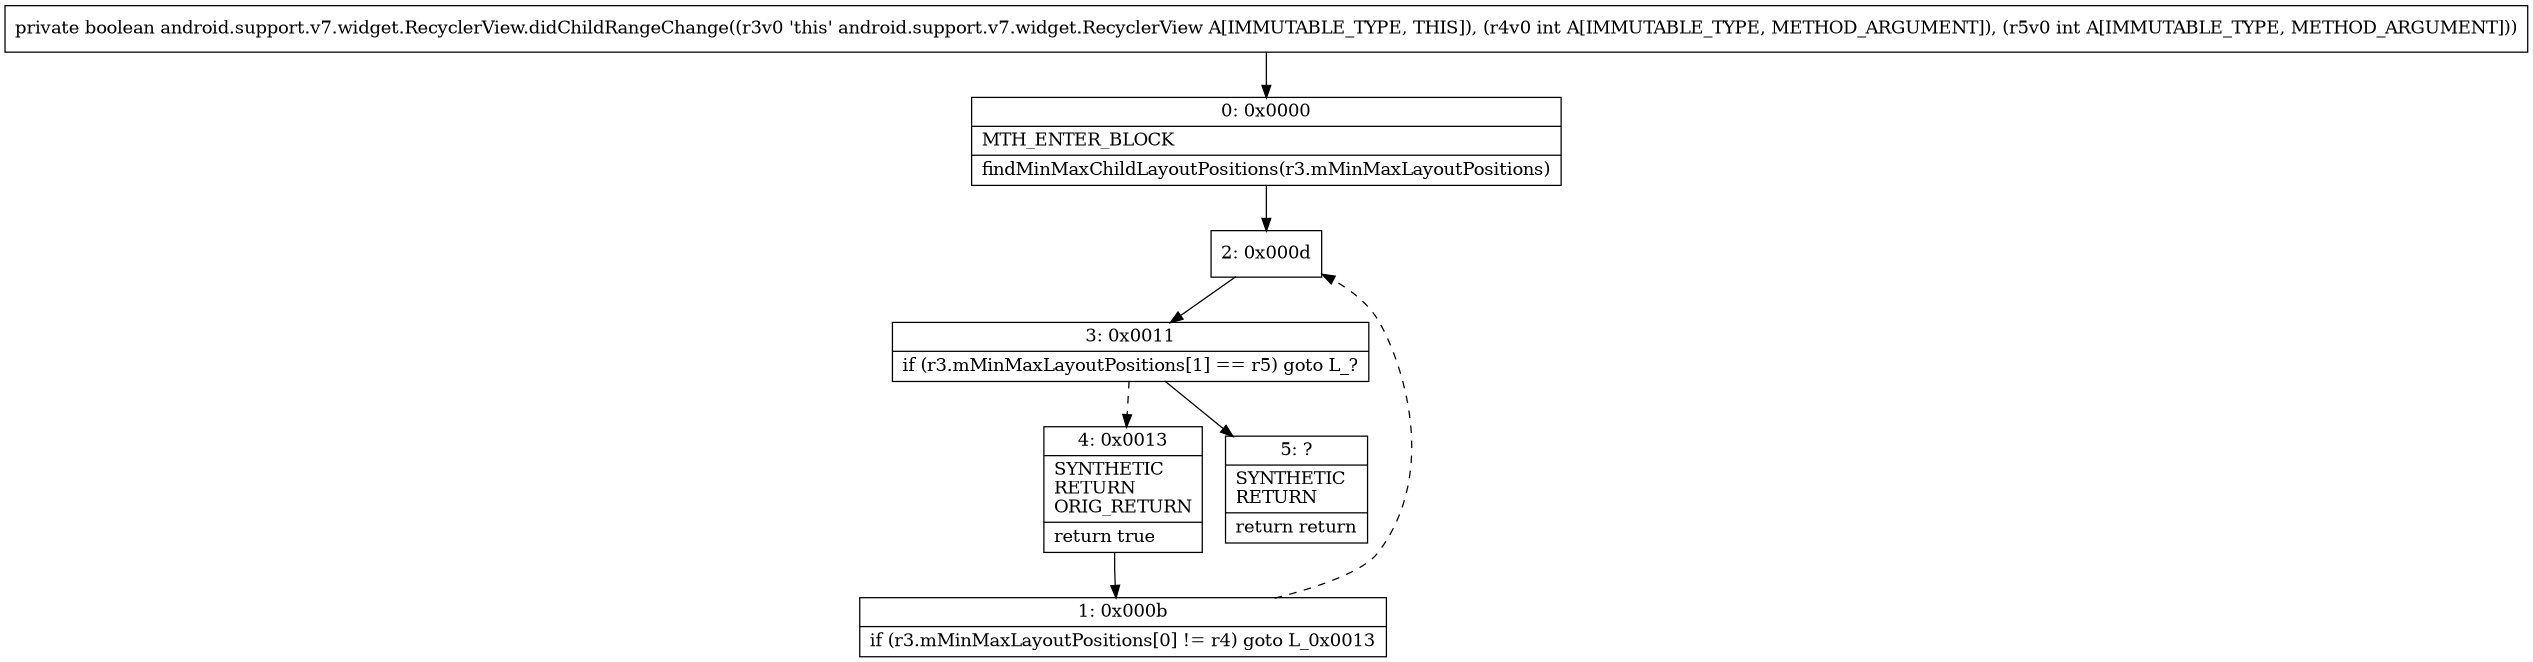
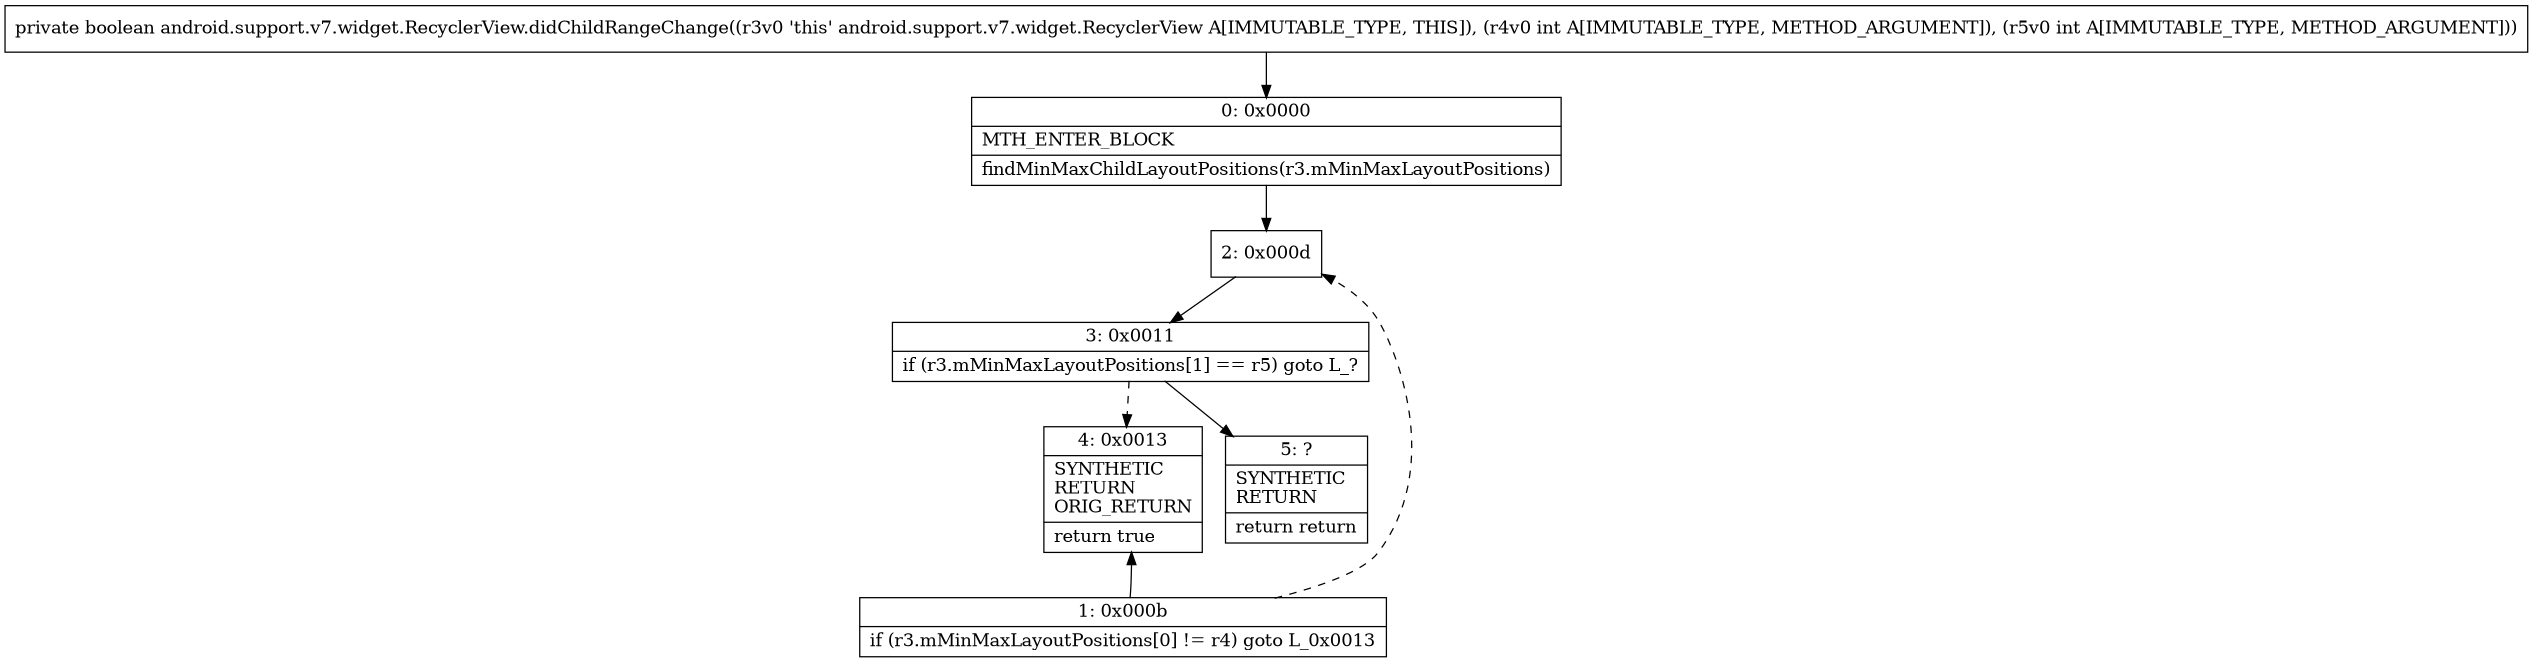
(1115, 569) -> (1131, 581)
